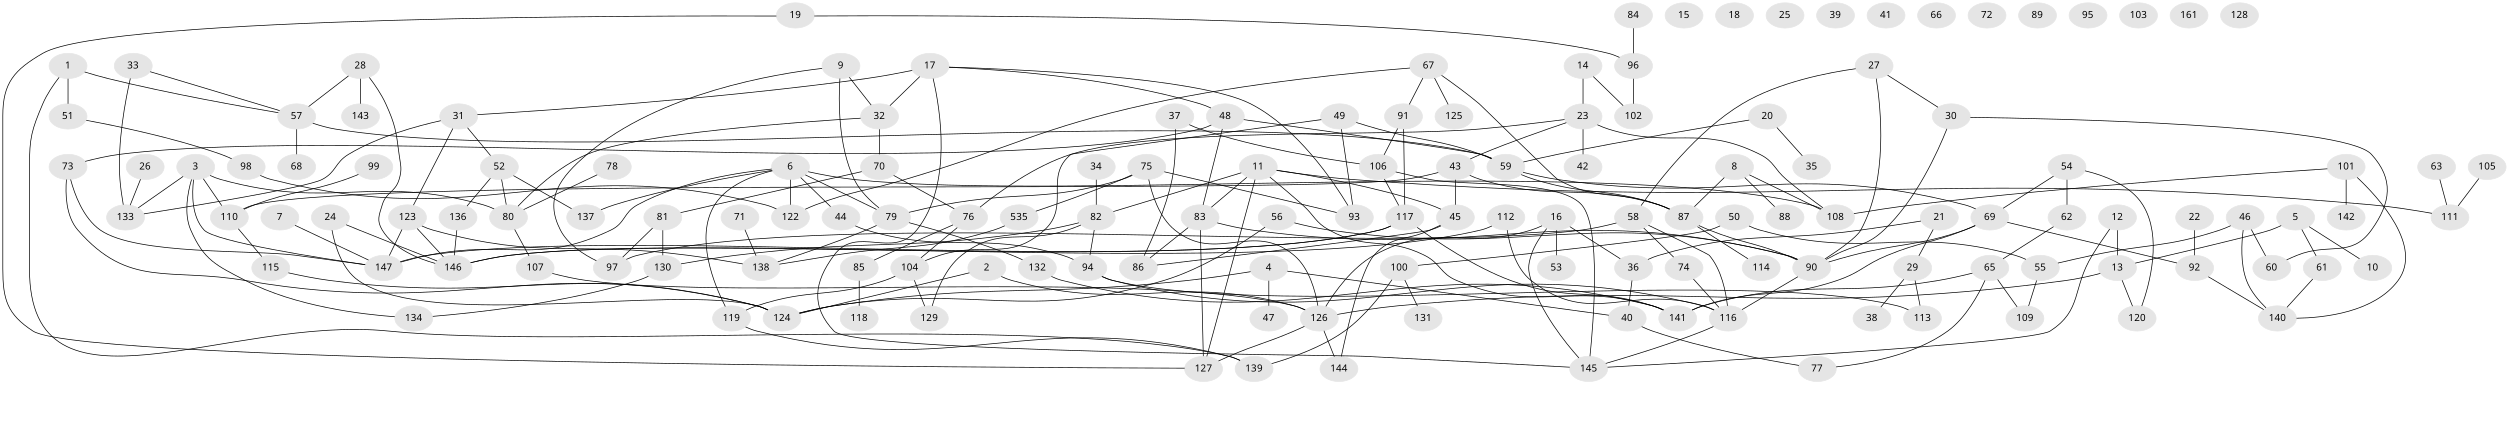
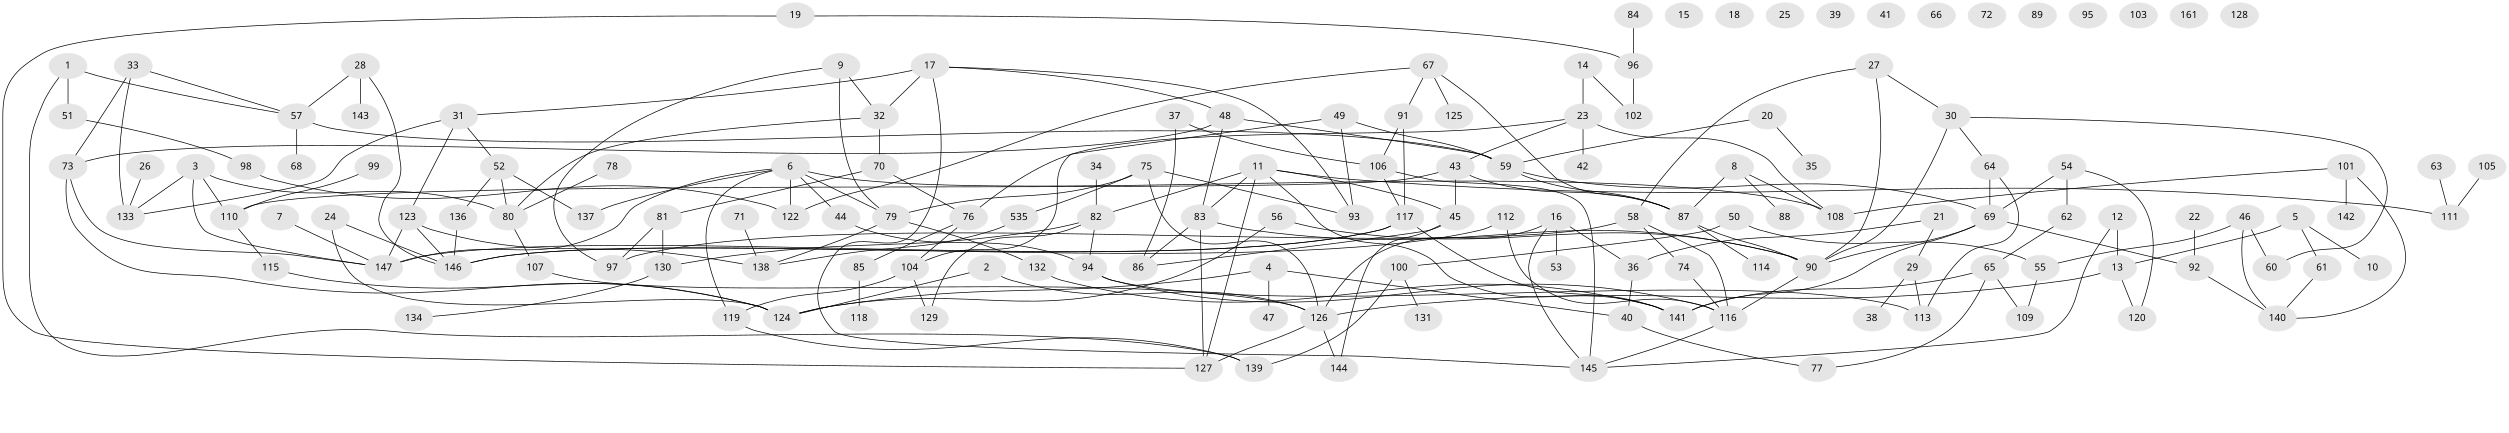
none -> (101, 117)
none -> (1990, 167)
(264, 289) -> none
